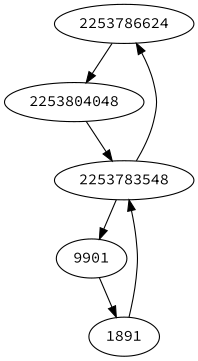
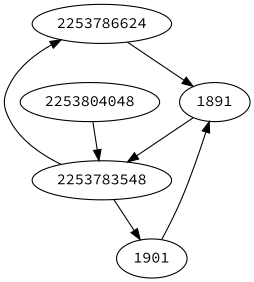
(102, 58) -> (156, 61)
(92, 258) -> (152, 258)
